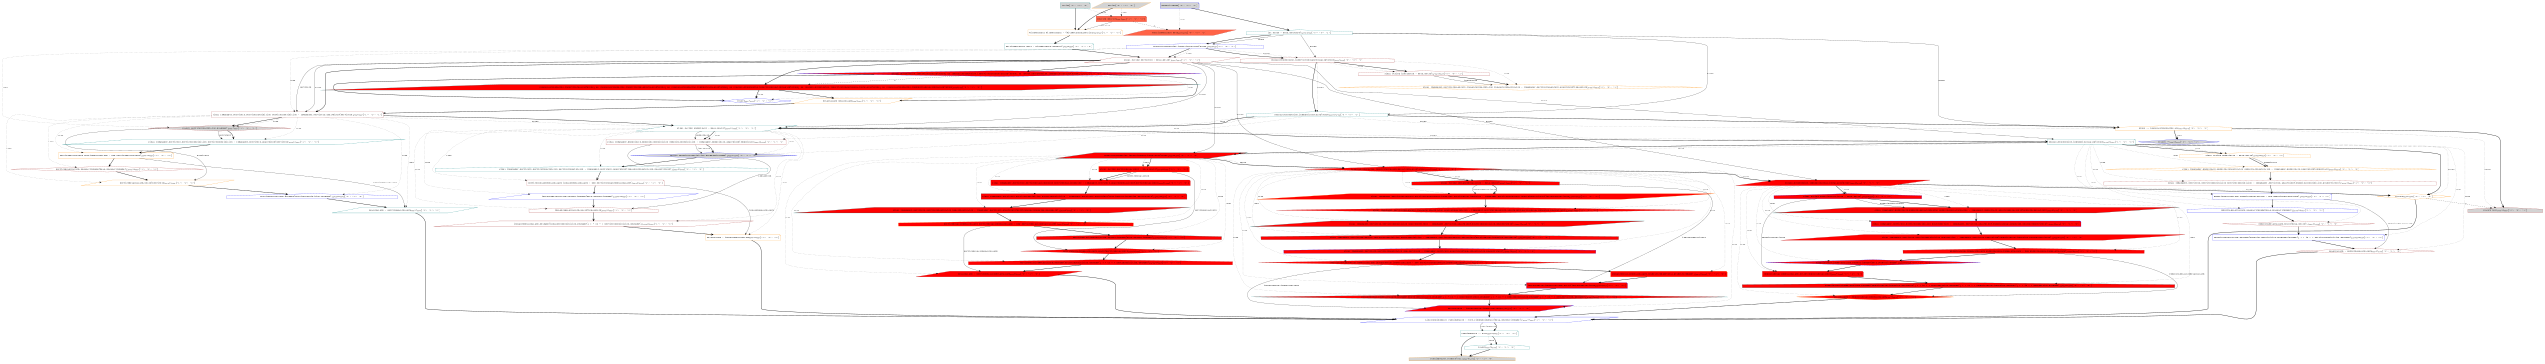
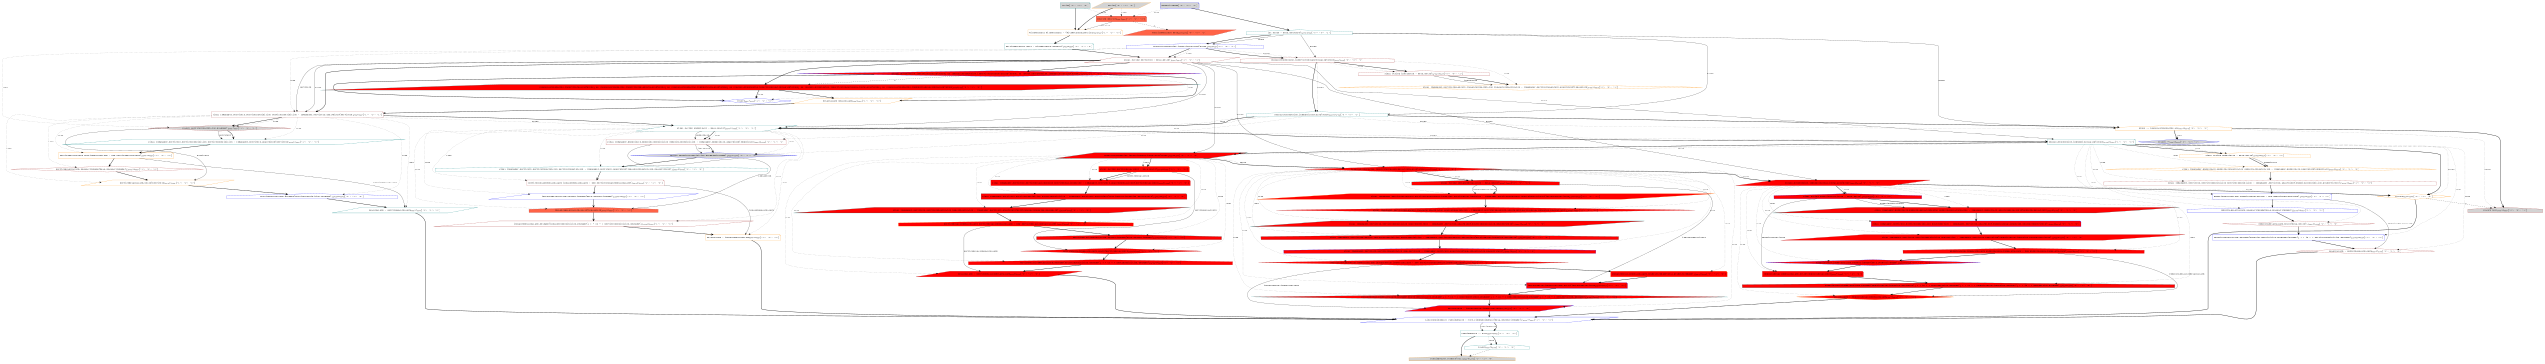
(1180, 18) -> (1151, 12)
(594, 210) -> (594, 210)
(1481, 353) -> (1481, 353)
